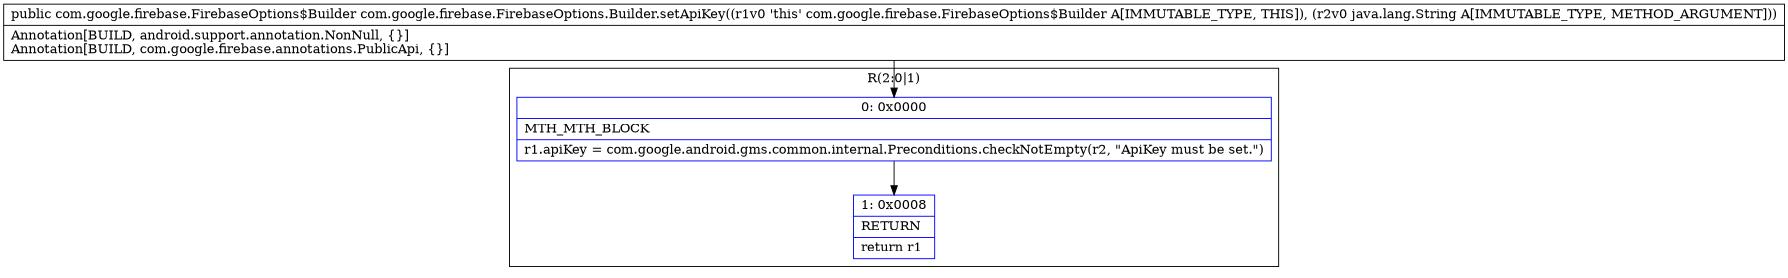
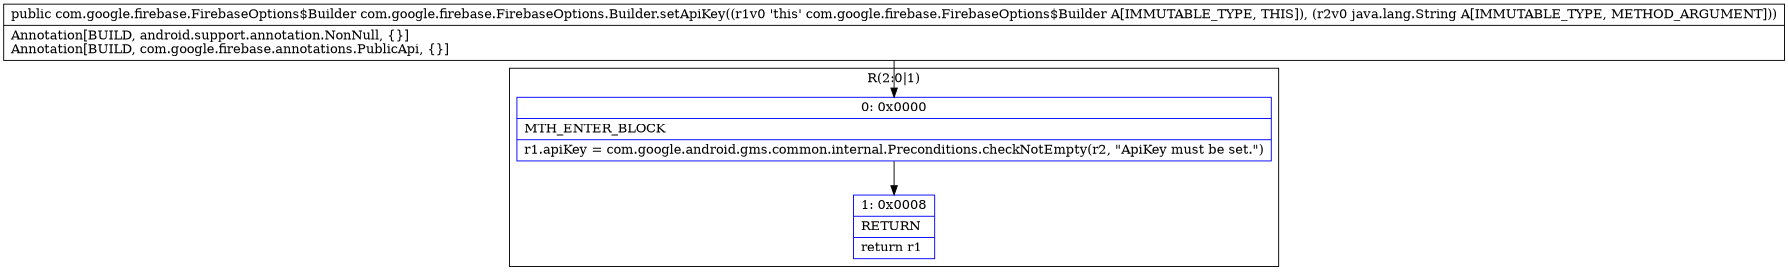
(587, 129) -> (595, 129)
